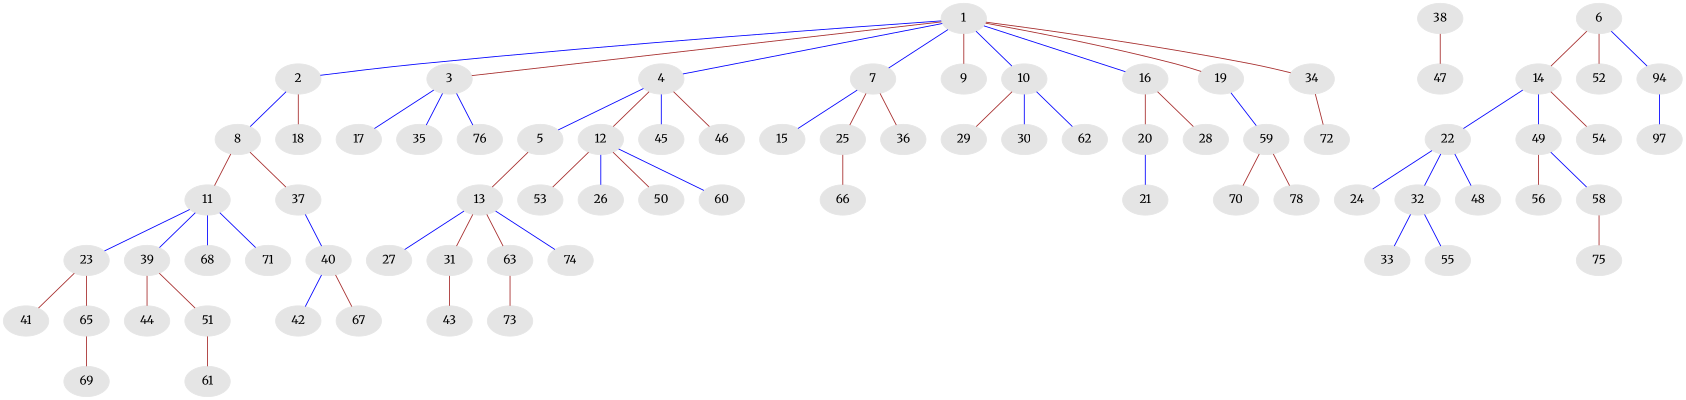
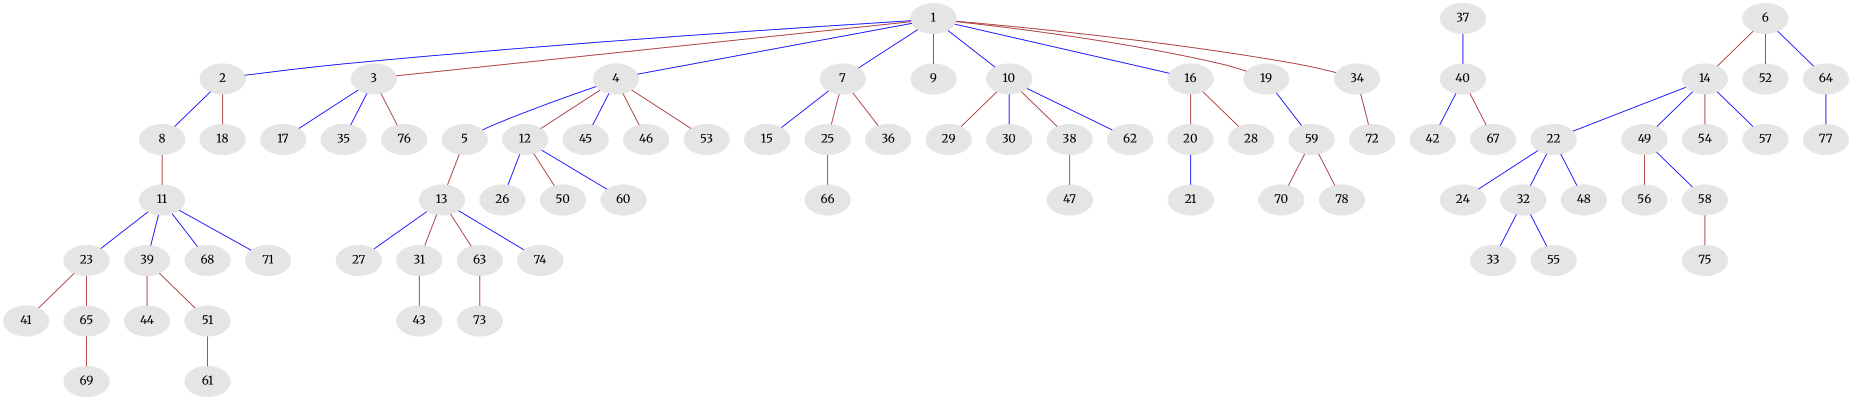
(1660, 79) -> (1826, 79)
(465, 109) -> (389, 109)
none -> (1039, 109)
(1660, 139) -> (1826, 139)
none -> (1765, 139)
(268, 170) -> none
(571, 170) -> (661, 109)
